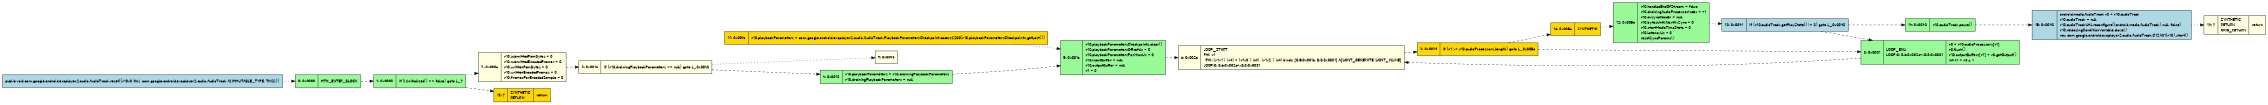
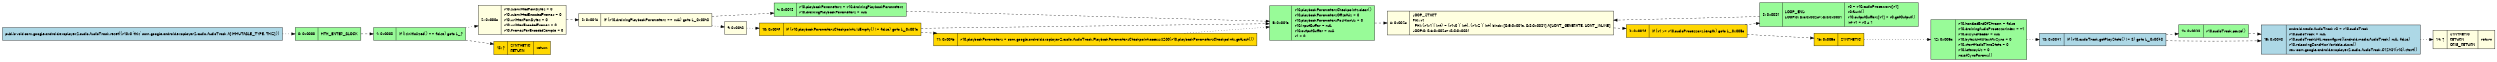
none -> (840, 29)
(1845, 36) -> (2212, 41)
